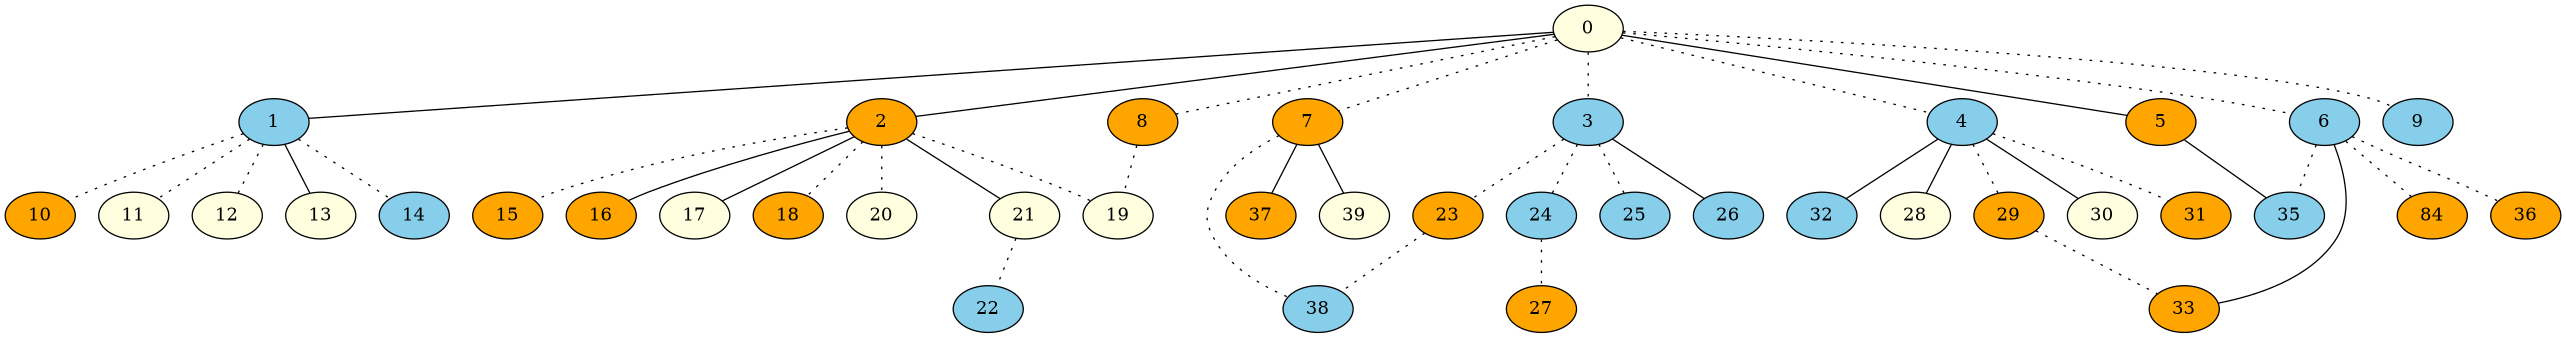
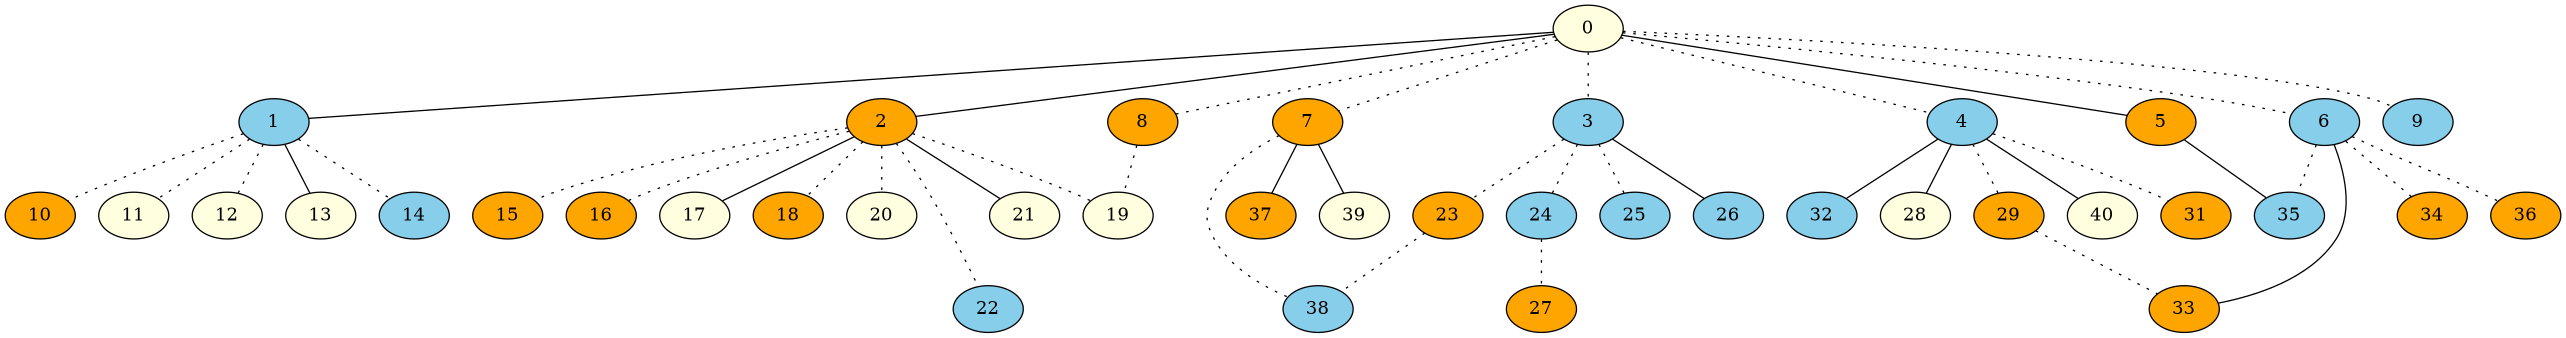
(738, 162) -> (738, 162)
(2102, 216) -> (2102, 216)
(2432, 216) -> (2432, 216)
(1006, 262) -> (940, 213)
